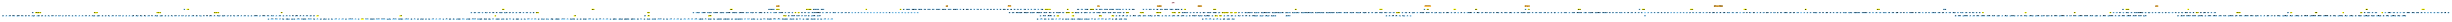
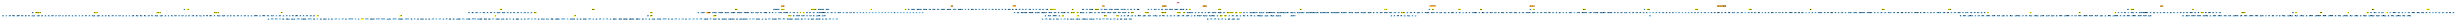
(1945, 9) -> (1950, 9)
(703, 13) -> (708, 13)
none -> (620, 19)
